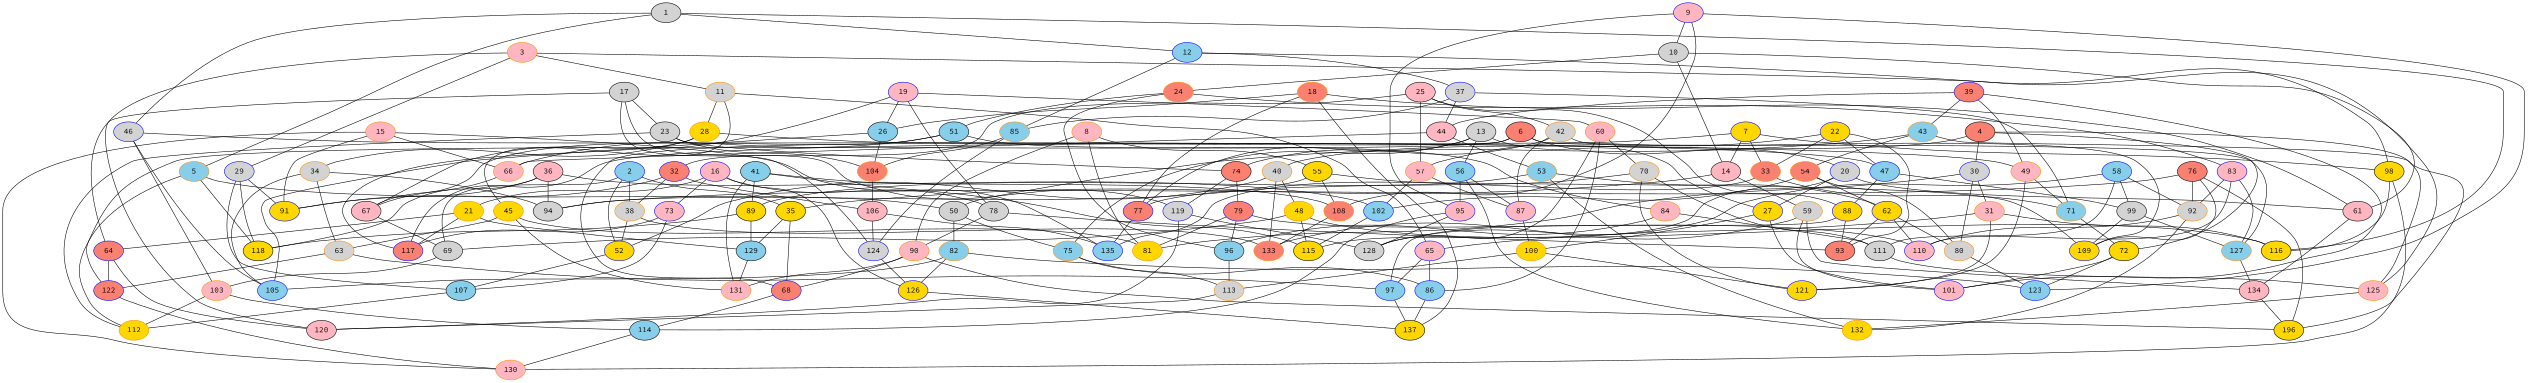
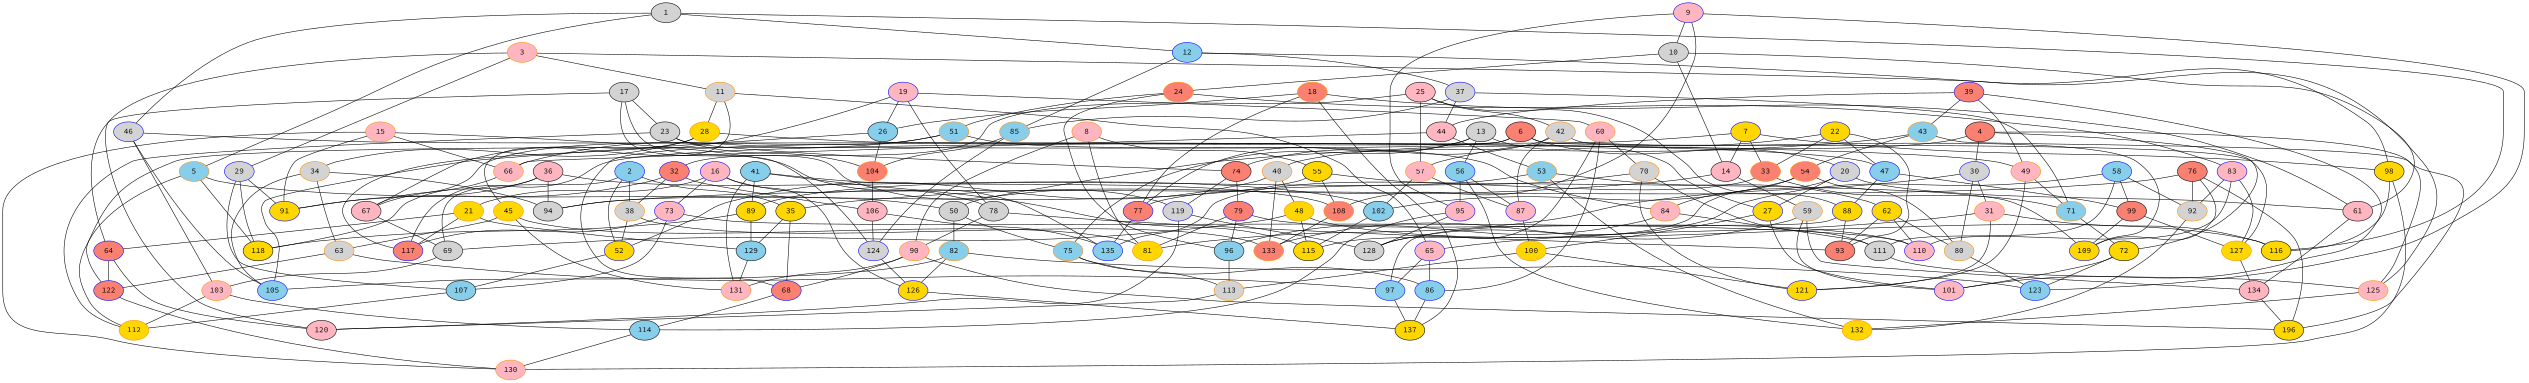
(954, 132) -> (954, 132)
(1846, 191) -> (1736, 192)
(1378, 211) -> (1378, 211)
(2132, 211) -> (2132, 211)
(2010, 228) -> (1266, 224)
(2236, 251) -> (2236, 251)
